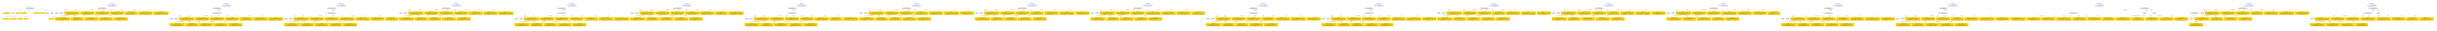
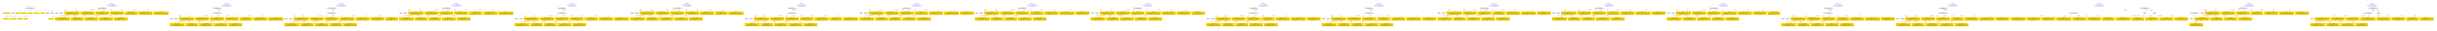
none -> (30, 13)
